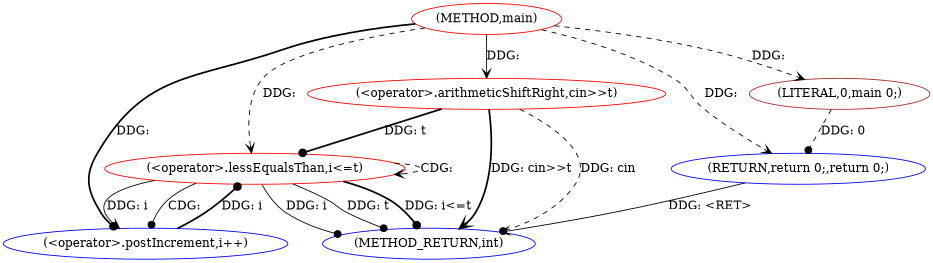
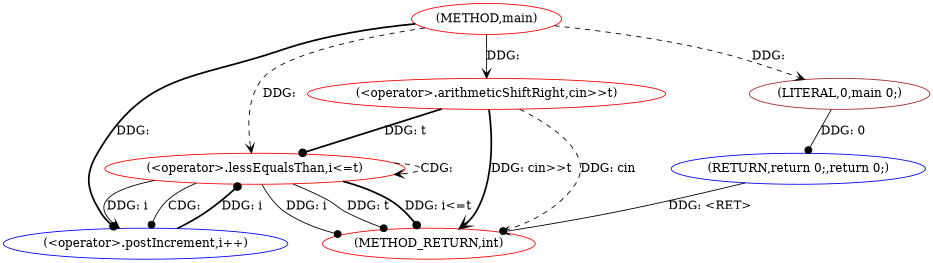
(662, 72) -> none
(821, 128) -> (821, 128)
(429, 244) -> (429, 244)
